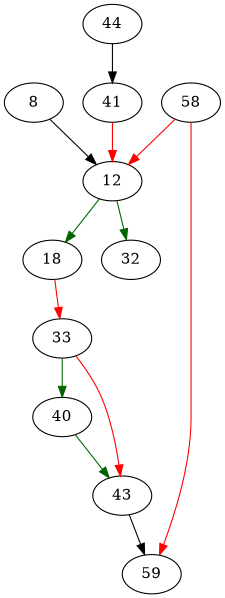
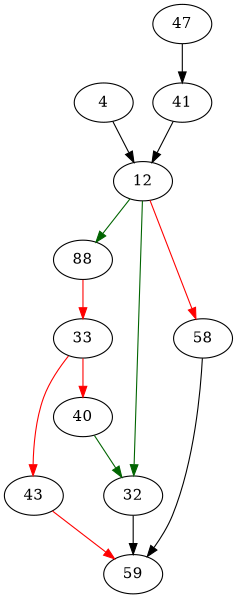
(112, 24) -> (182, 24)
(34, 103) -> (104, 103)
(112, 137) -> (165, 137)
(156, 138) -> (171, 254)
(52, 260) -> (83, 260)
(191, 335) -> (190, 456)
(62, 372) -> (83, 372)
(89, 452) -> (105, 452)
none -> (133, 530)
(135, 530) -> (79, 532)
